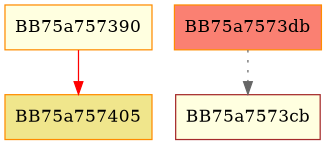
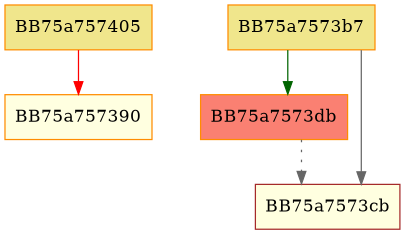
none -> (301, 27)
(78, 66) -> (78, 66)
